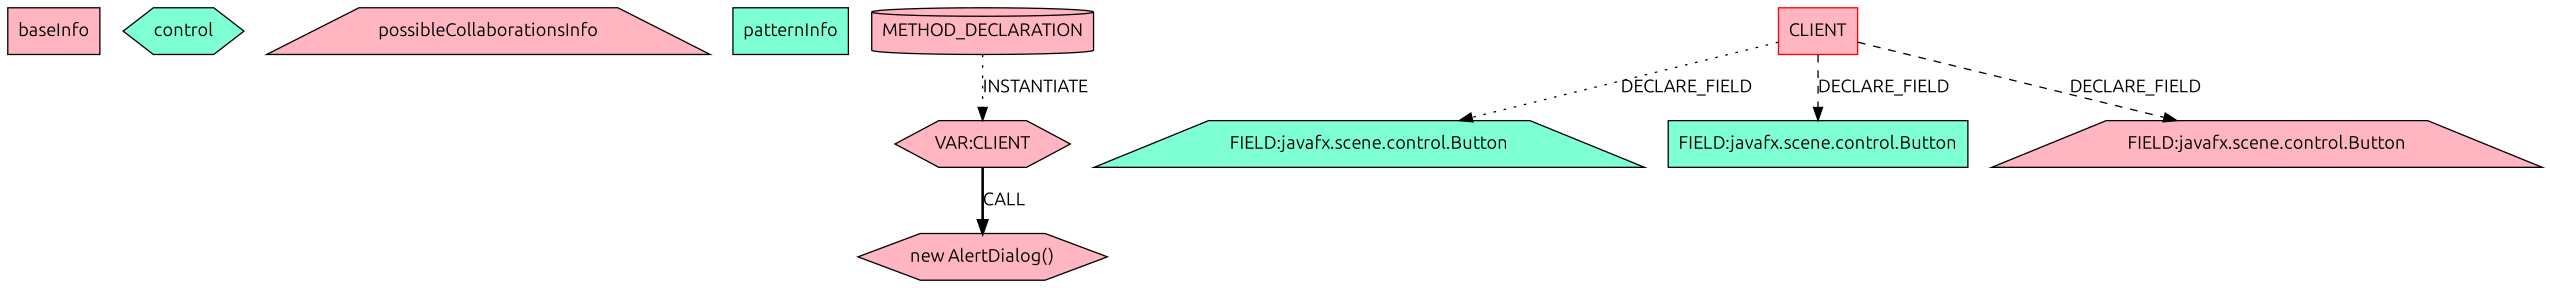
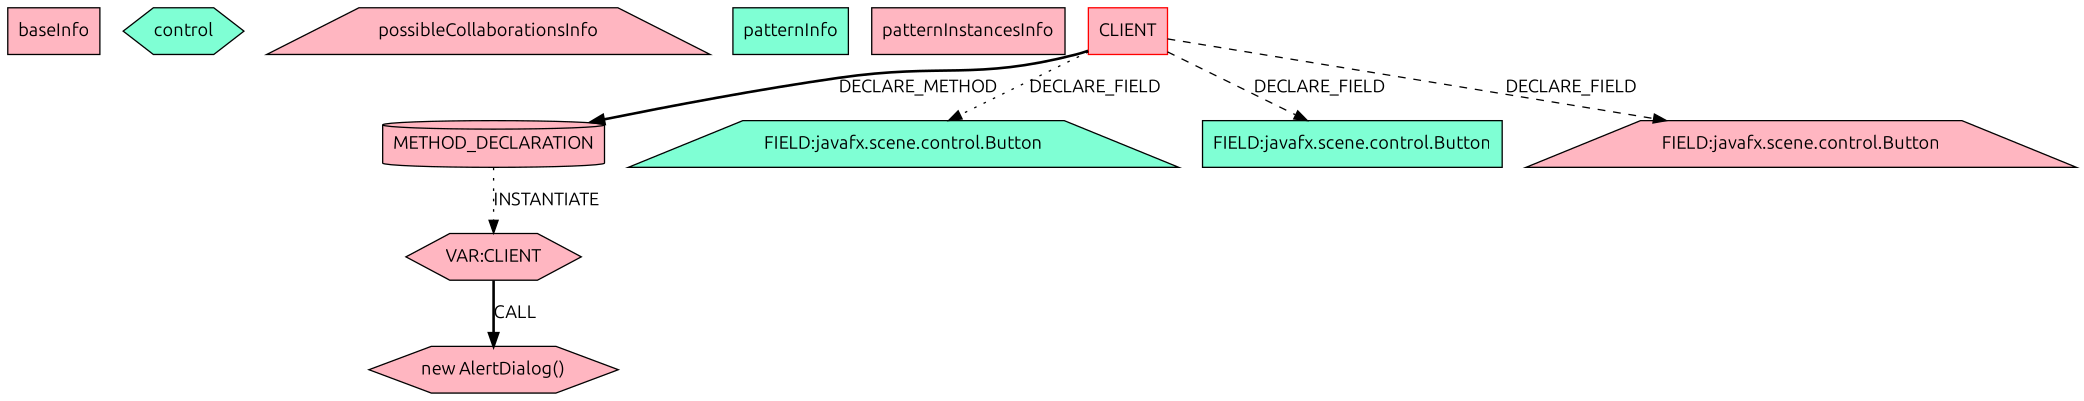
none -> (968, 31)
none -> (845, 77)
